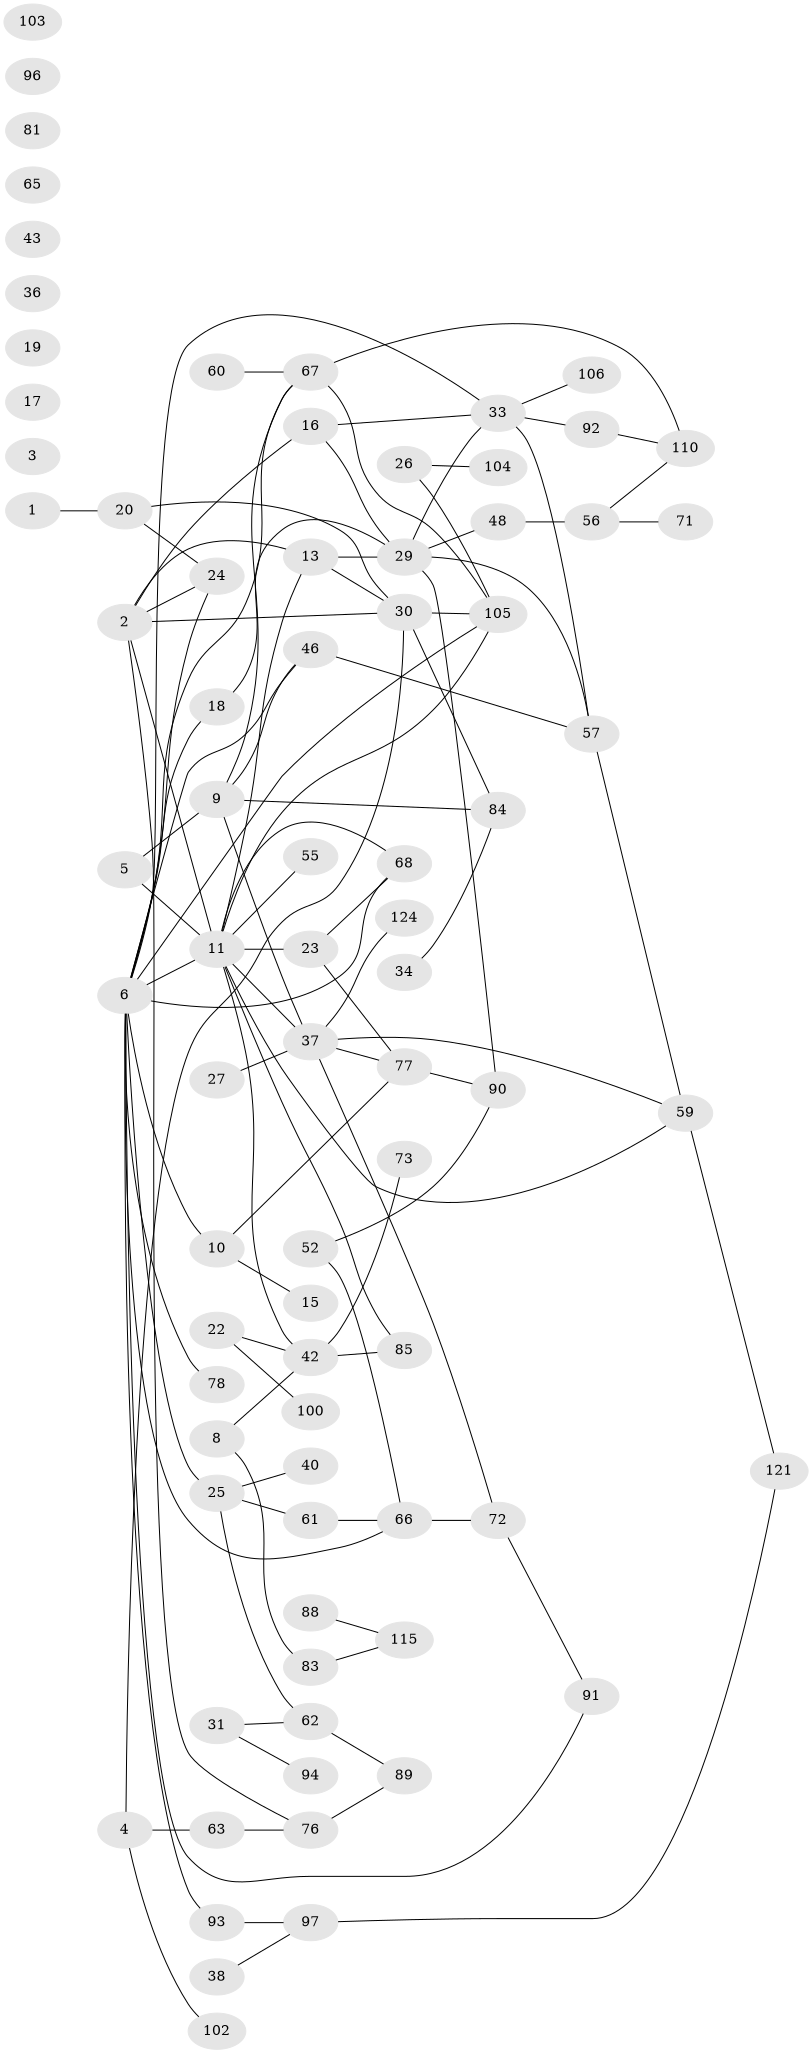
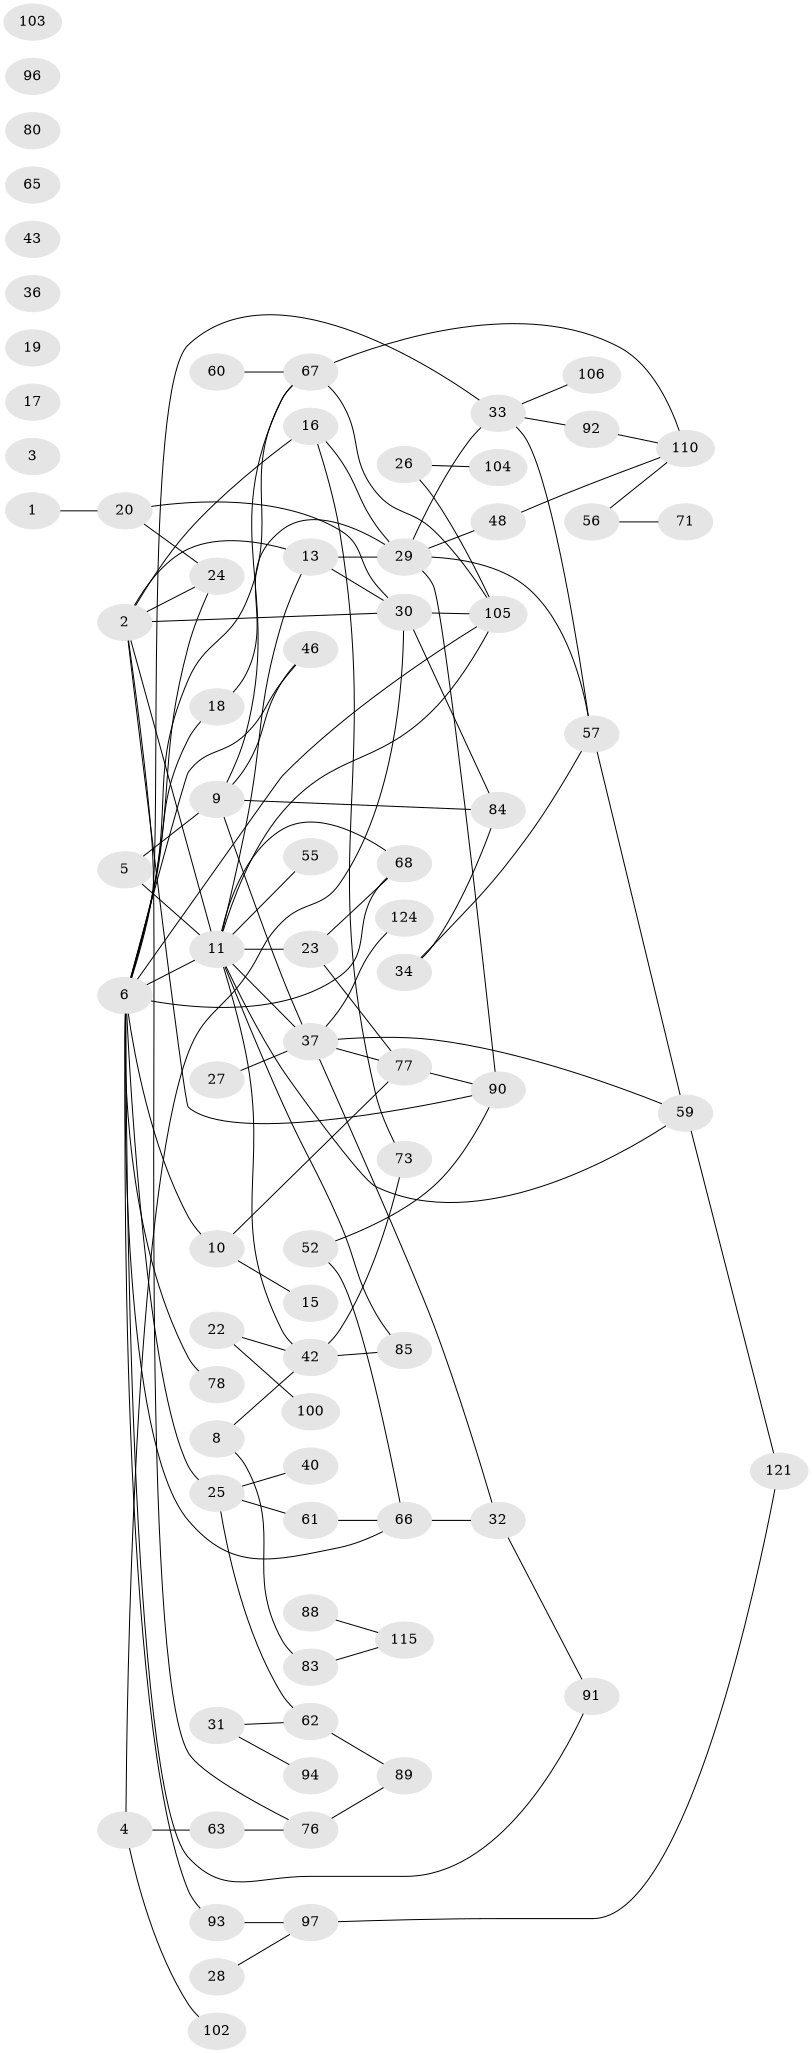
(33, 131) -> (33, 131)
(404, 420) -> (352, 794)
(545, 522) -> (590, 484)
(457, 694) -> (509, 861)
none -> (175, 1017)
(498, 1520) -> (498, 1520)
(217, 1977) -> (217, 1977)
